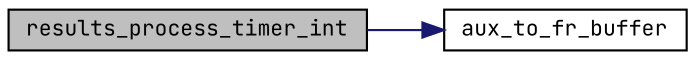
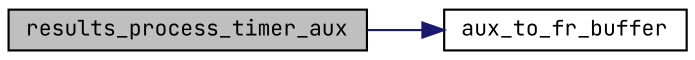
(188, 30) -> (188, 30)
